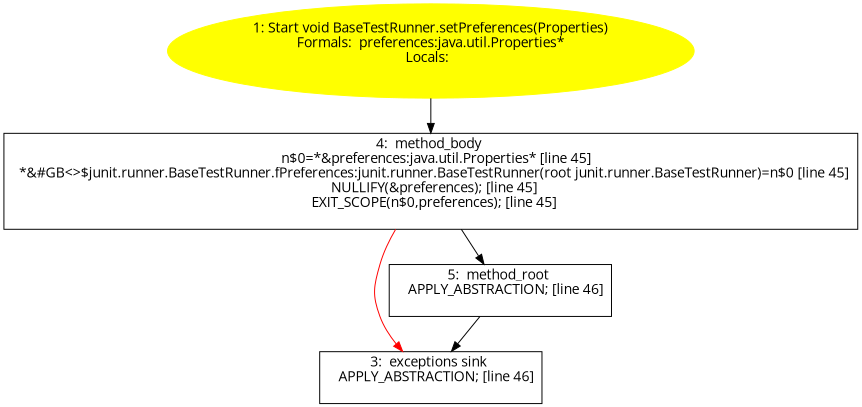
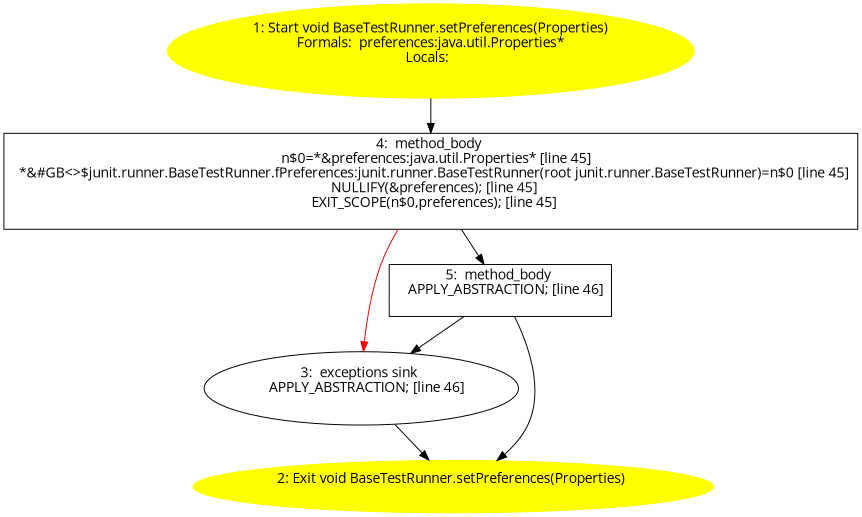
(500, 290) -> (500, 290)
(431, 378) -> (361, 388)
none -> (453, 487)
